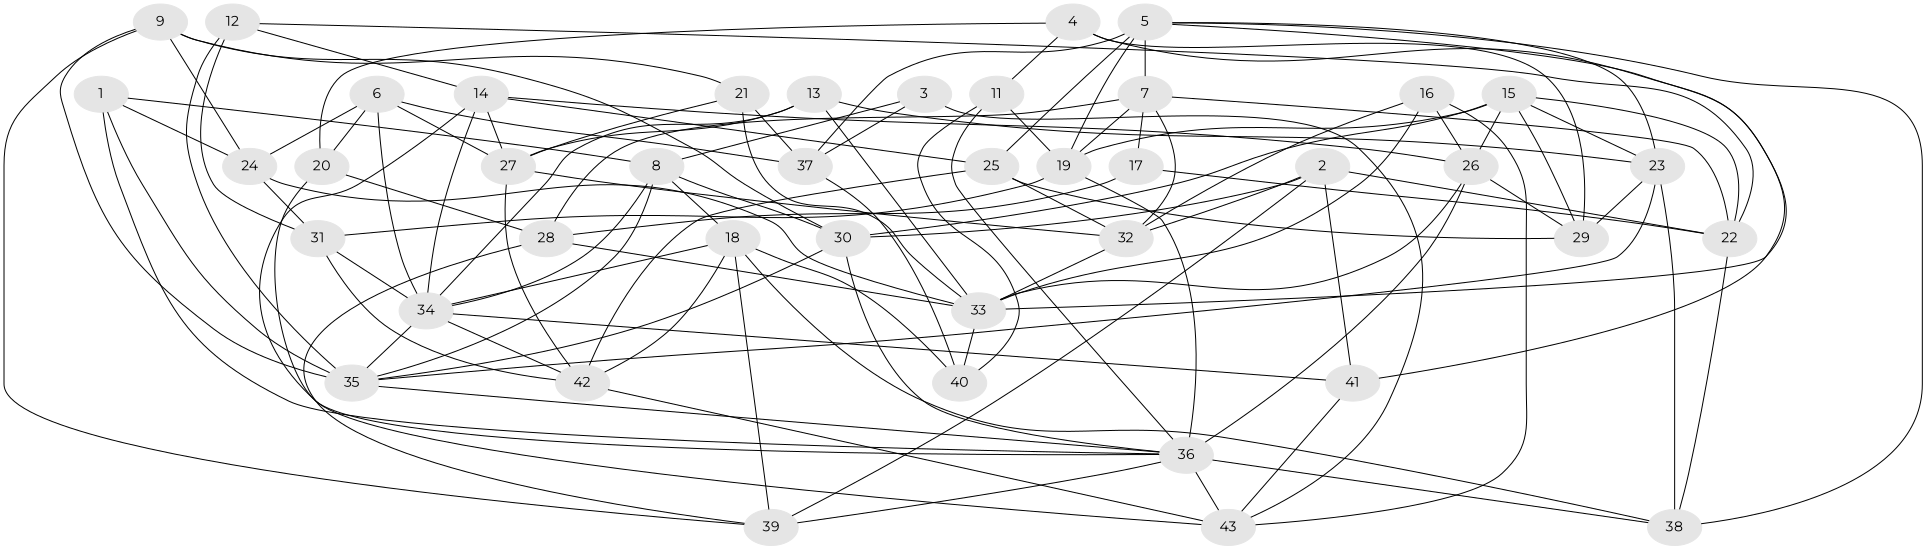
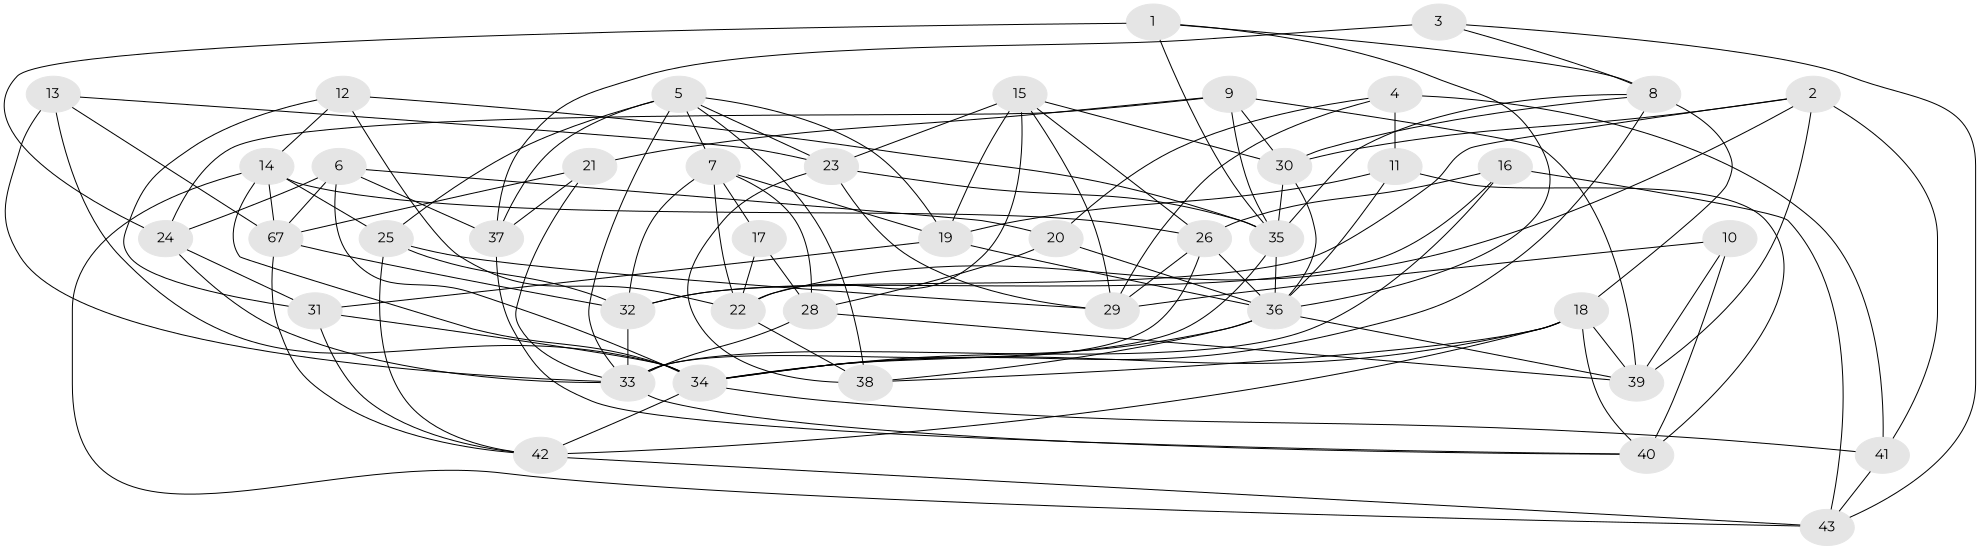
(508, 166) -> (276, 239)
none -> (1730, 239)
(1207, 491) -> (990, 355)
